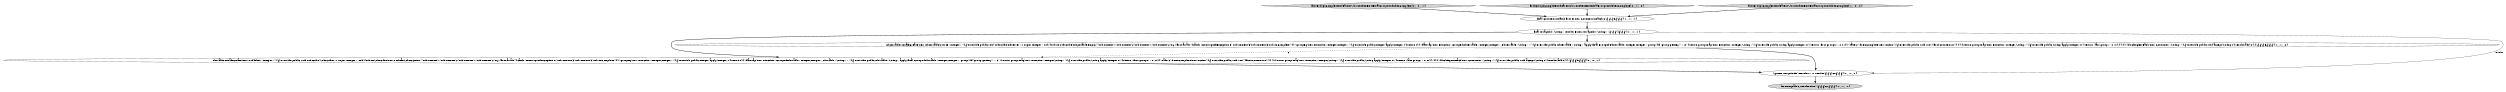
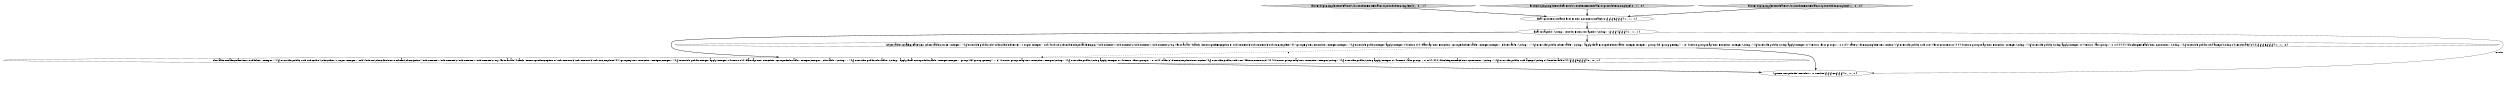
(1815, 86) -> none
